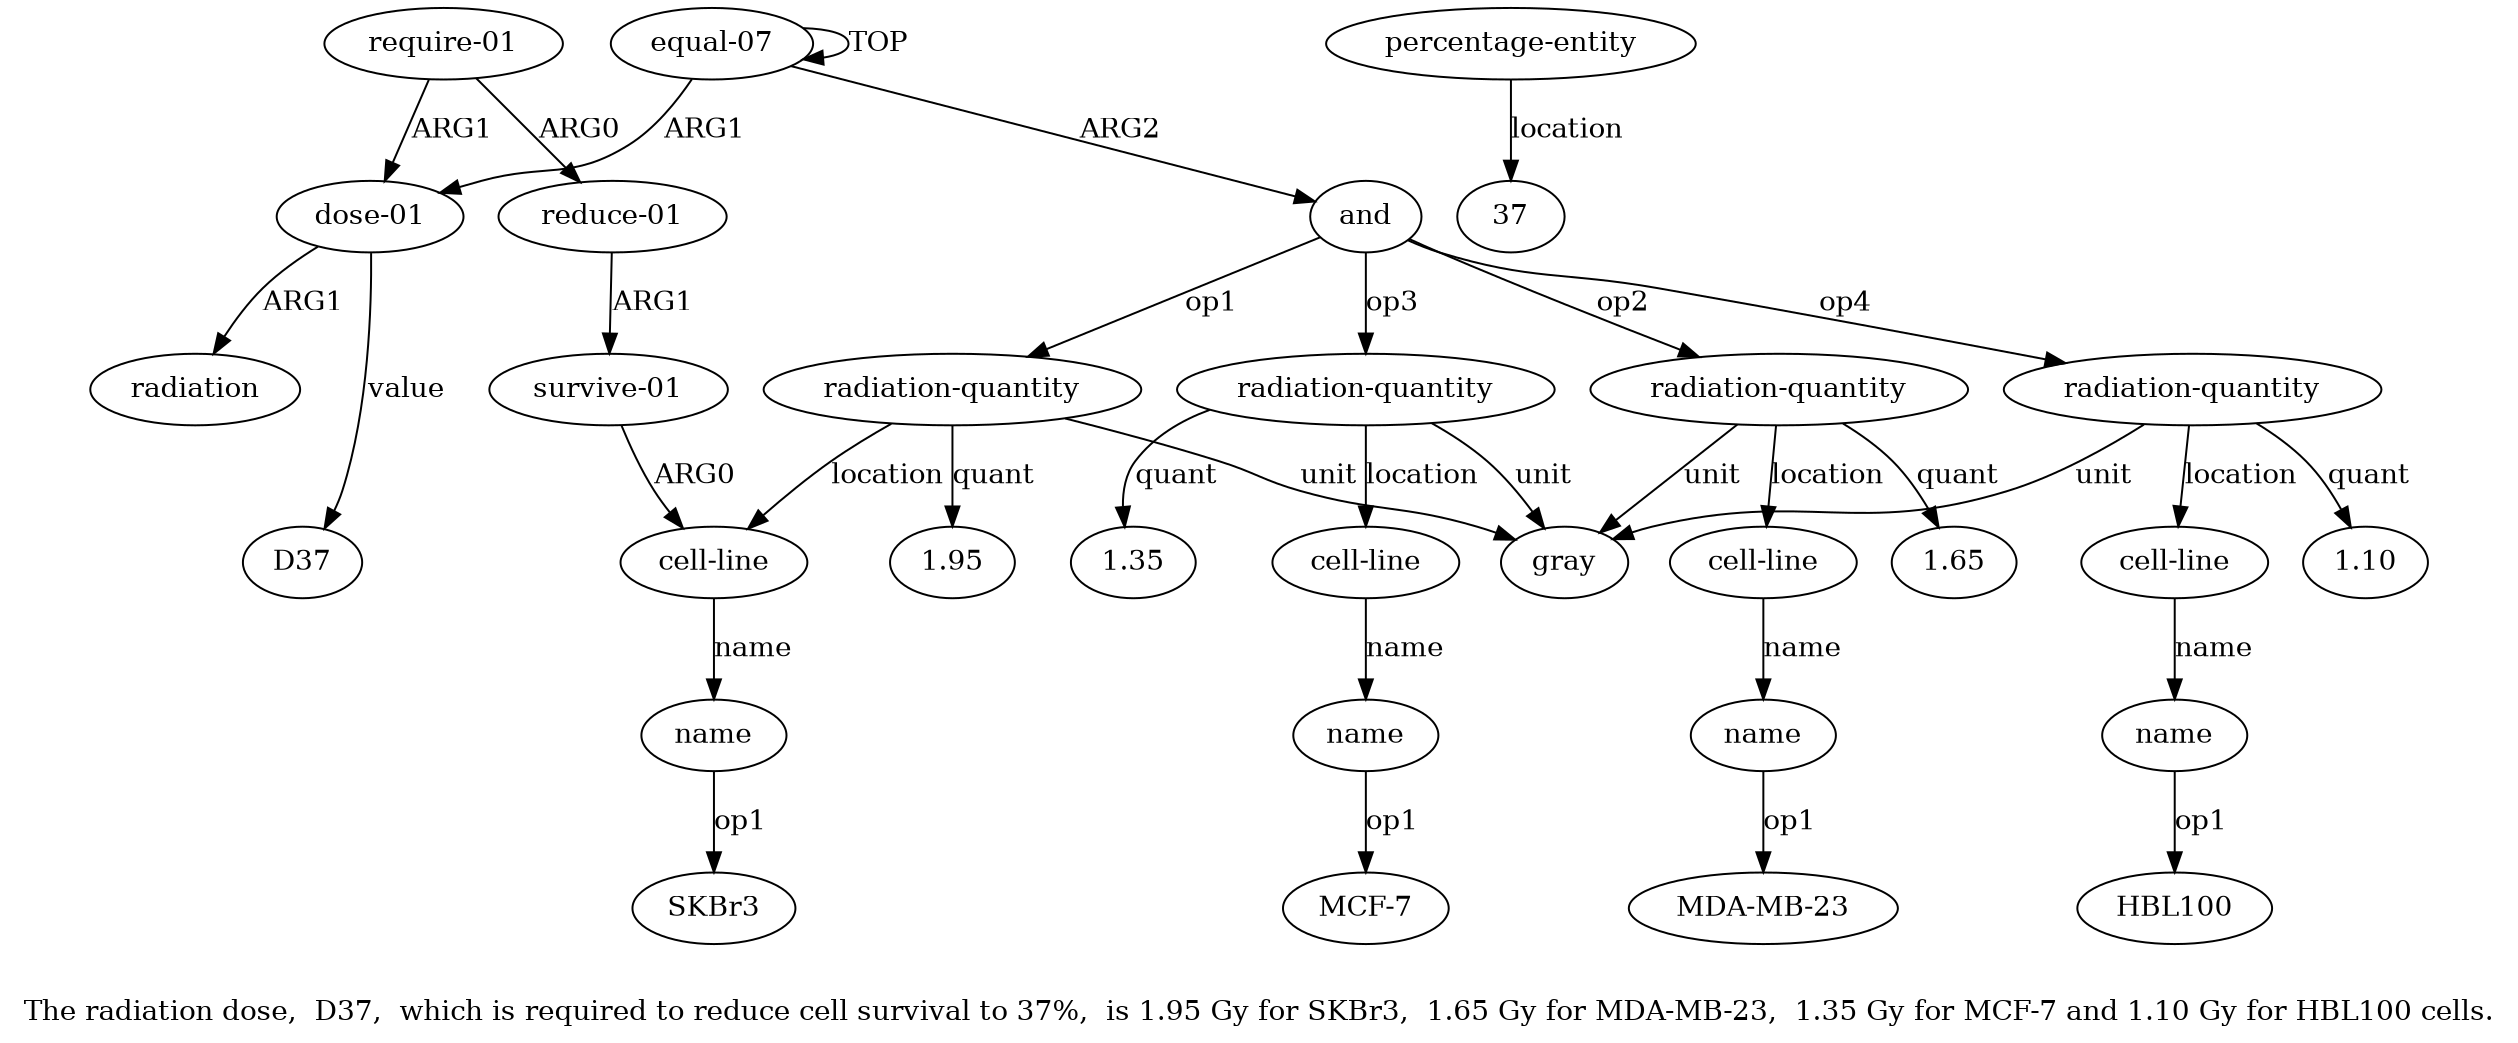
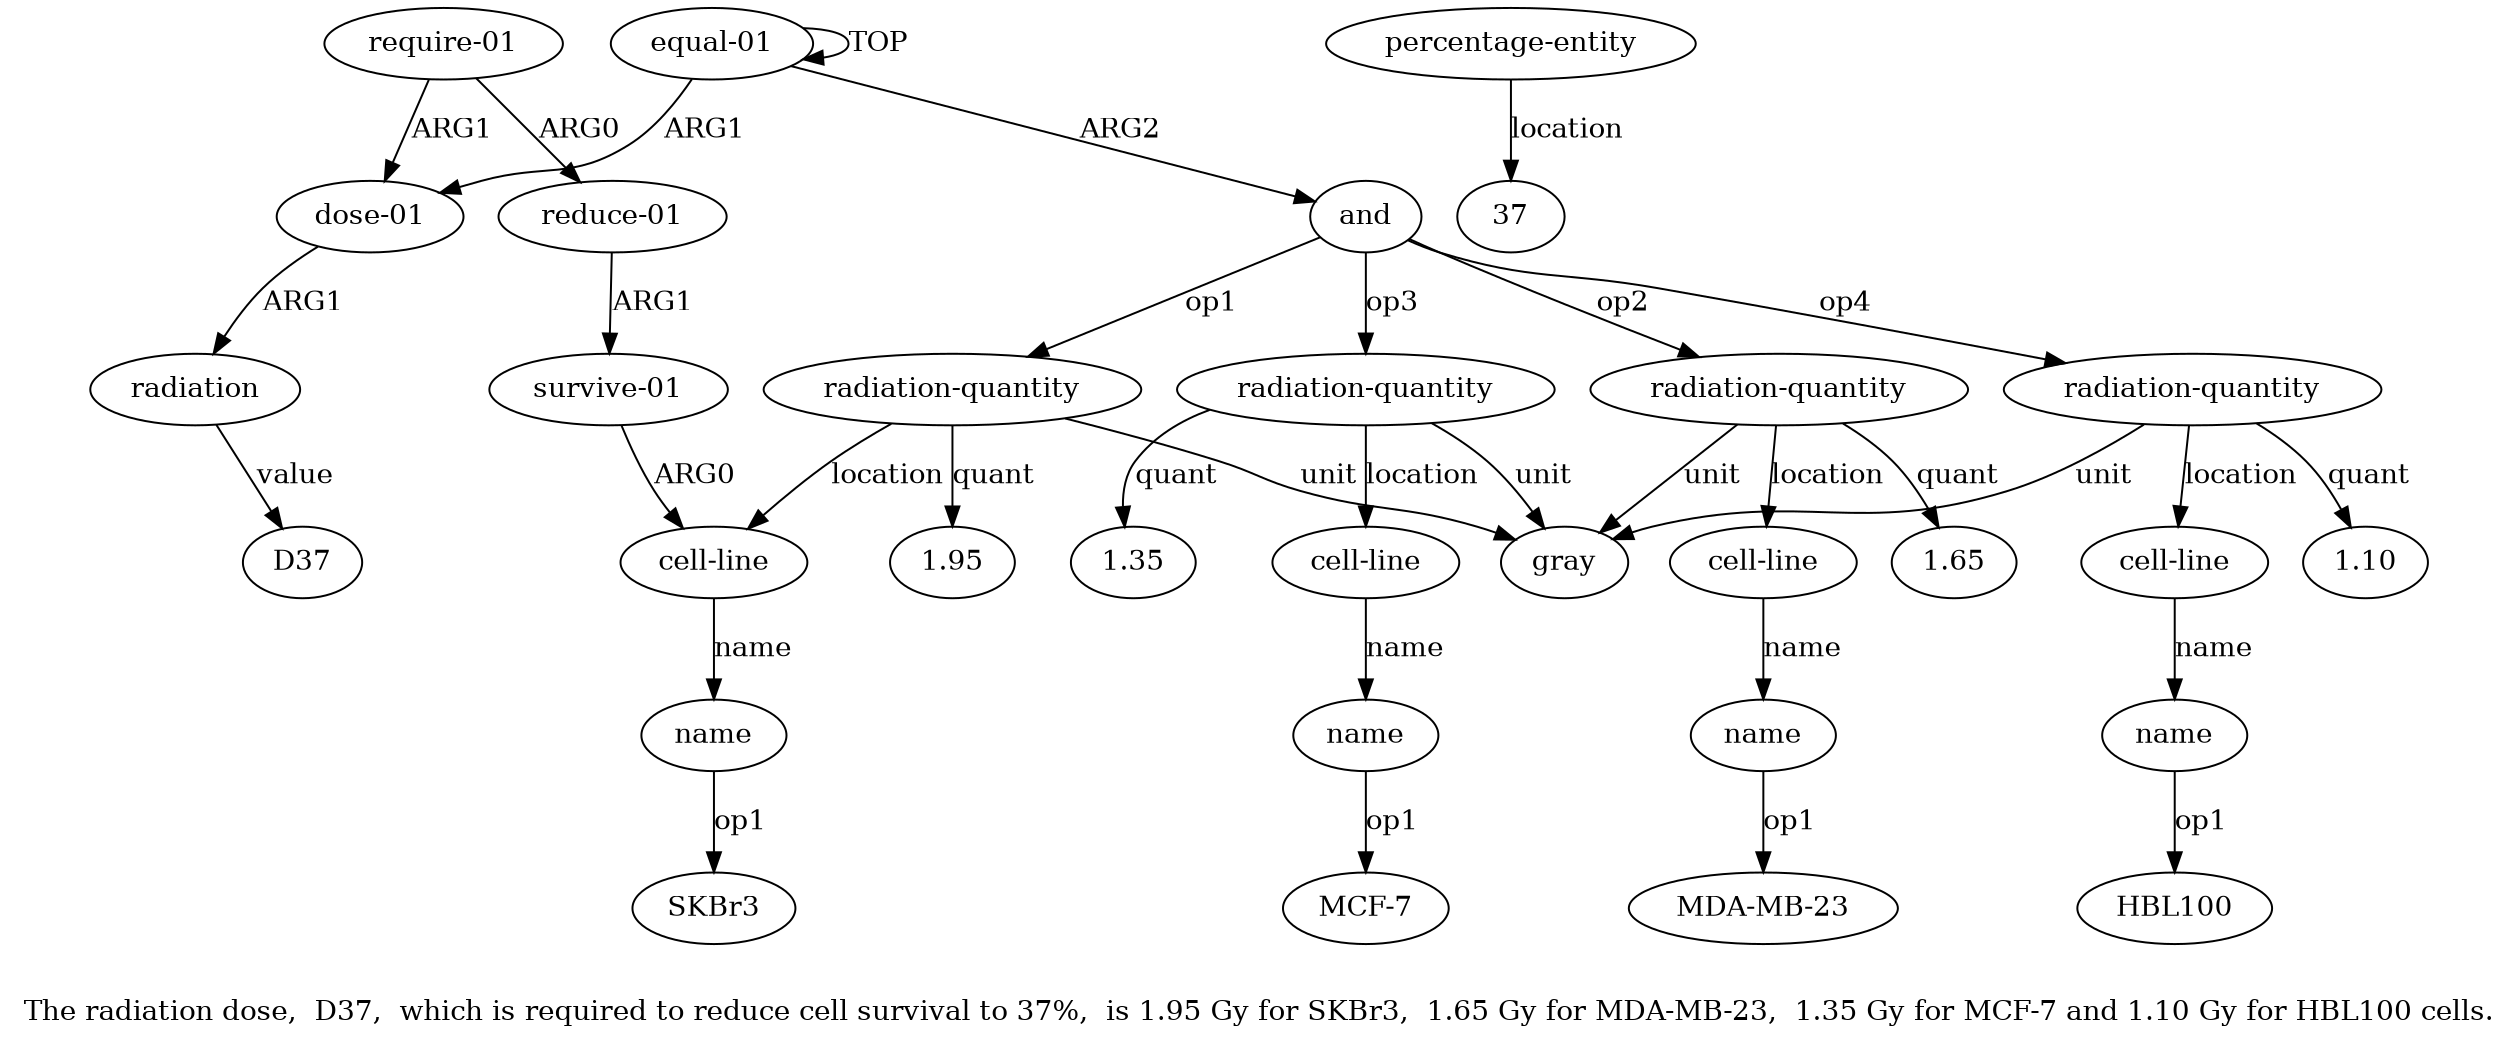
(712, 44) -> (712, 44)
(364, 384) -> (244, 468)
